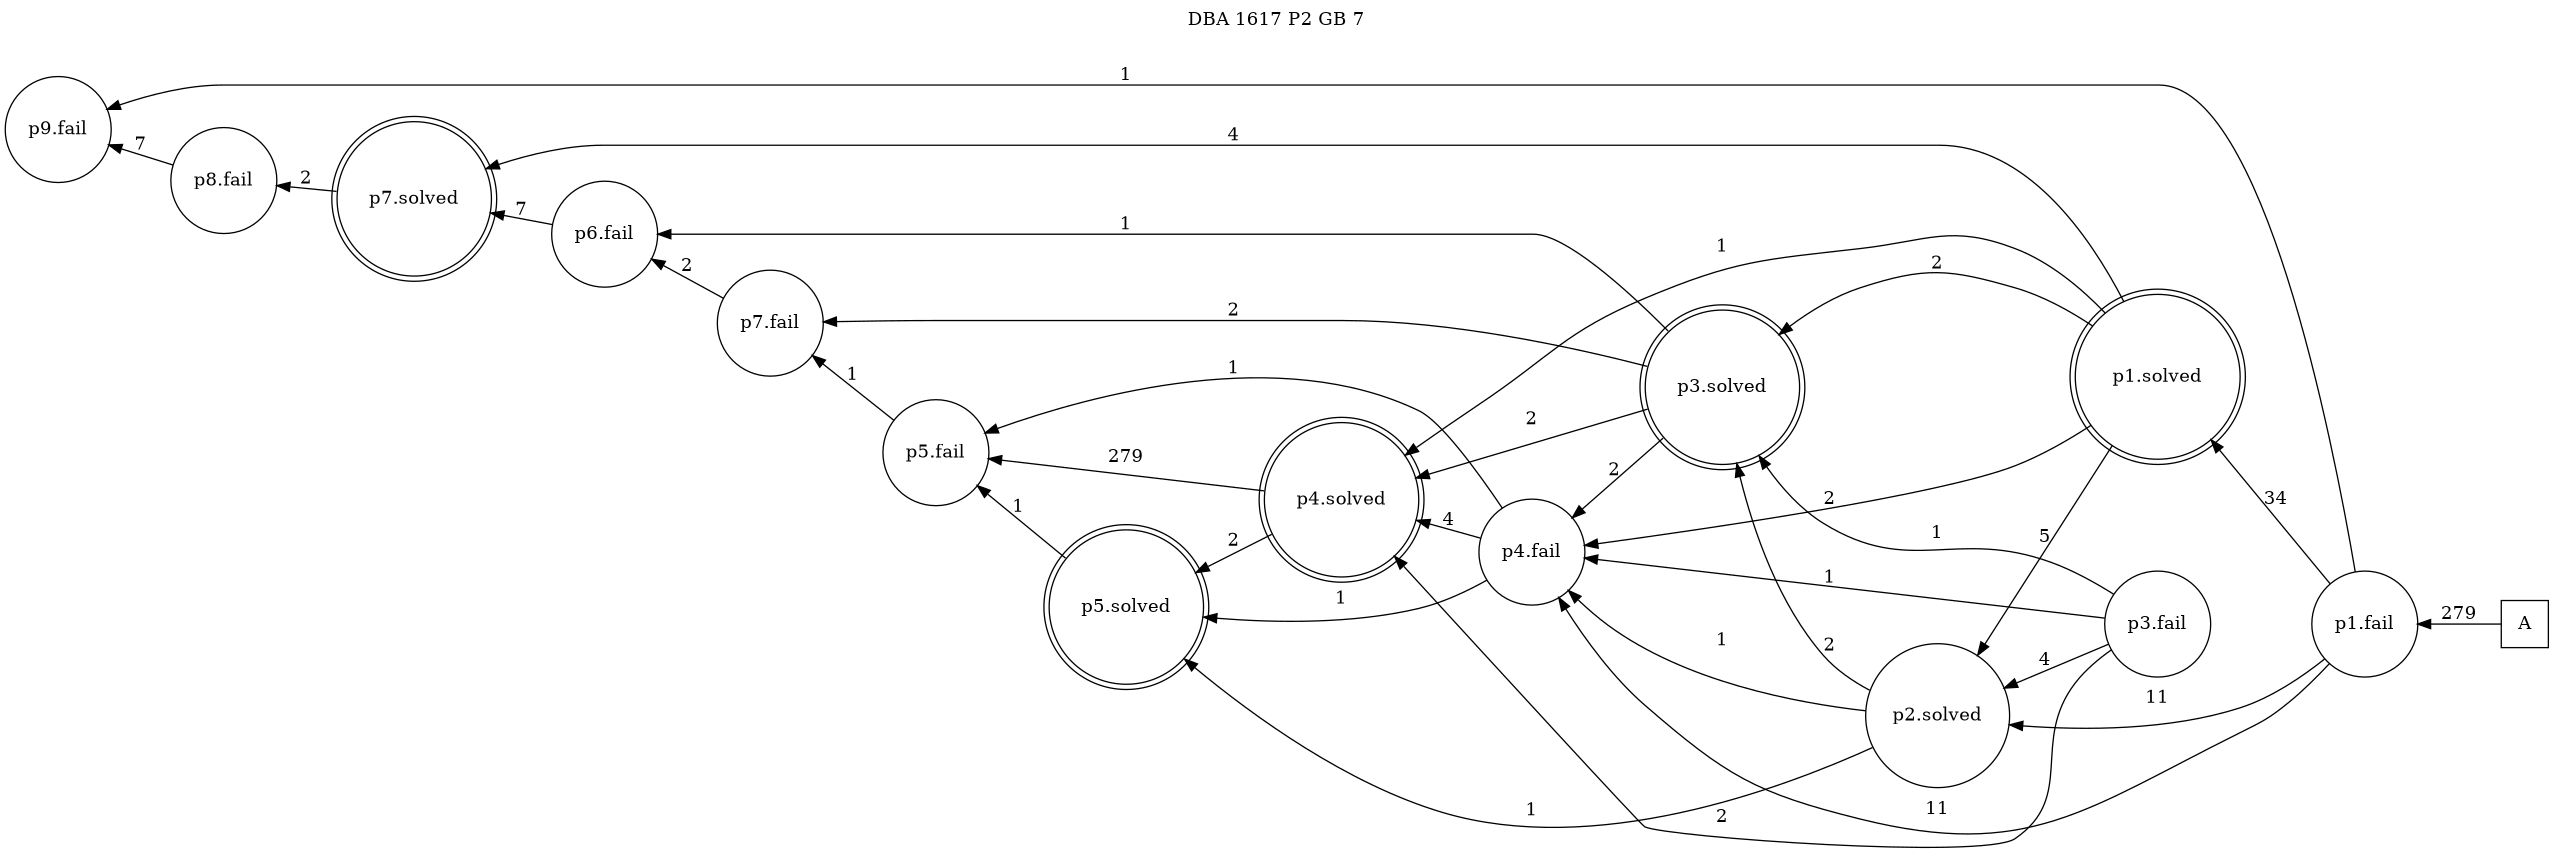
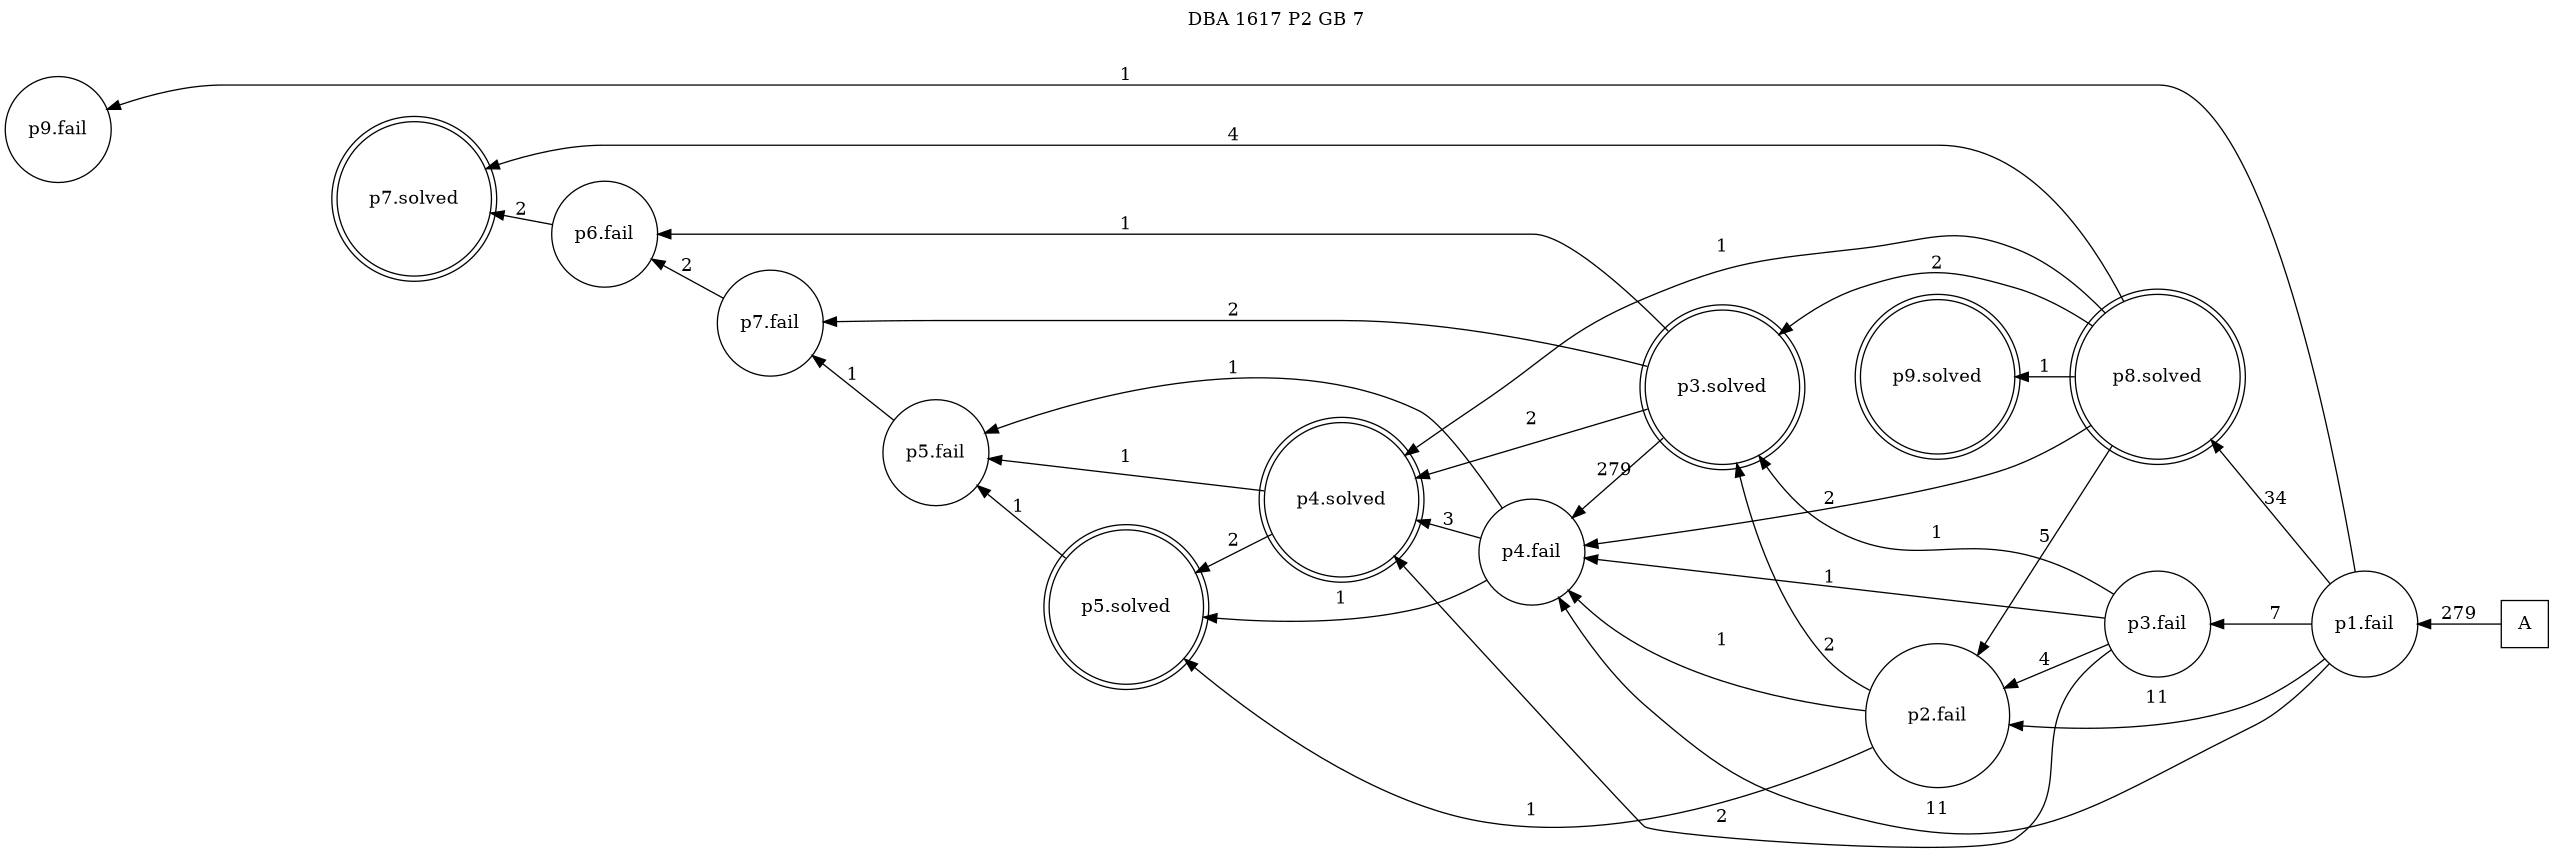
(224, 181) -> none
(522, 210) -> (522, 210)
none -> (1938, 377)
(2158, 377) -> (2158, 377)
(1126, 457) -> (1126, 457)
(1615, 470) -> (1615, 470)
(1449, 520) -> (1449, 520)
none -> (2268, 624)
(1938, 716) -> (1938, 716)
